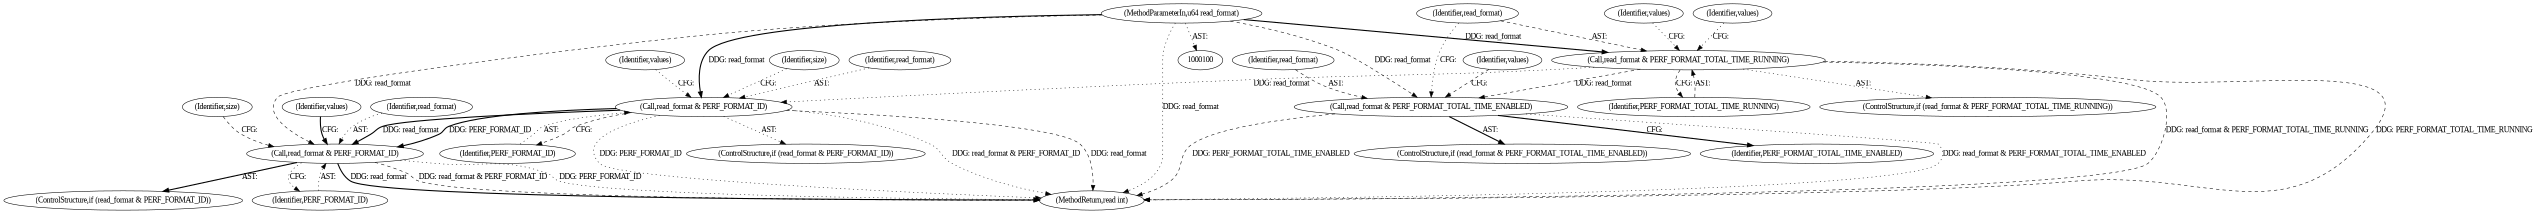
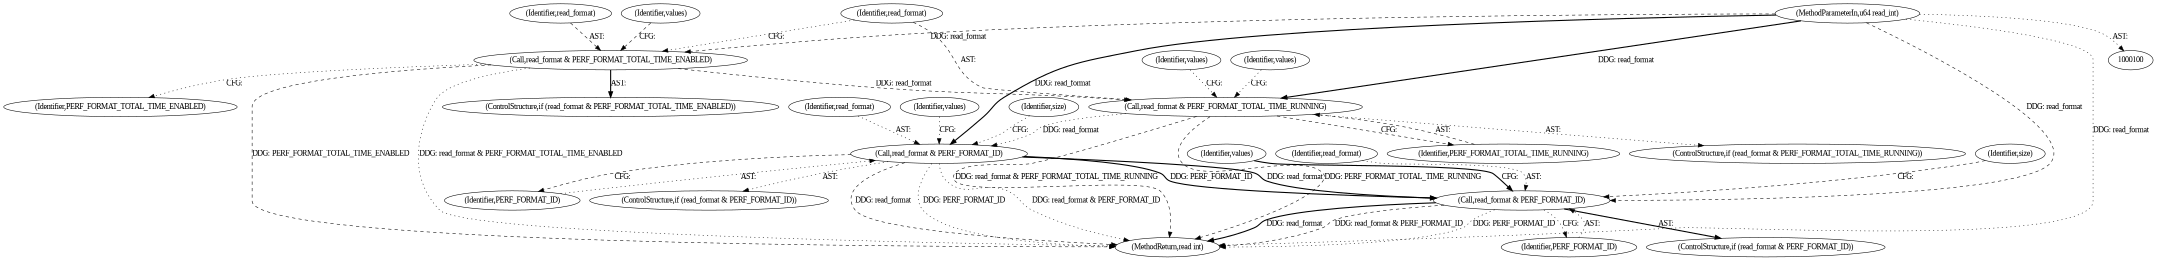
(1182, 13) -> (1847, 13)
(1562, 83) -> (901, 89)
(1623, 130) -> (319, 71)
